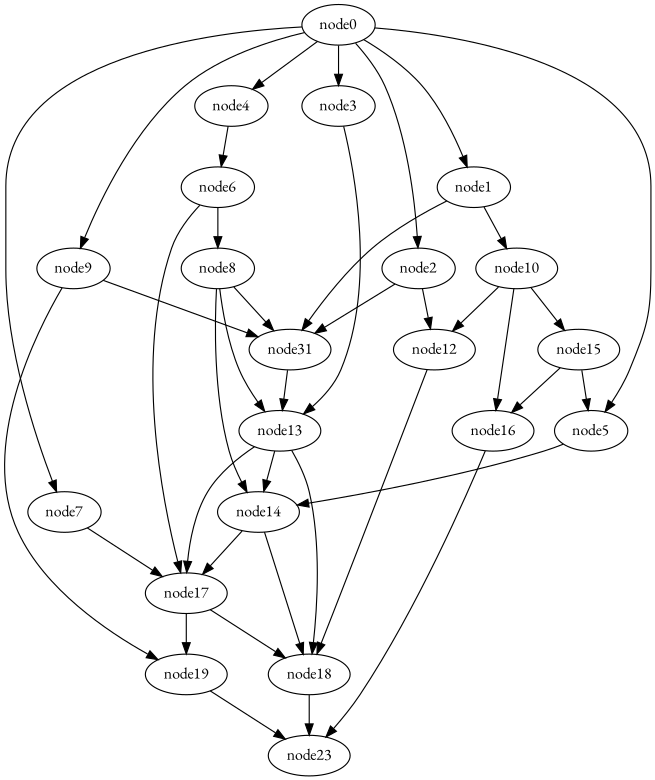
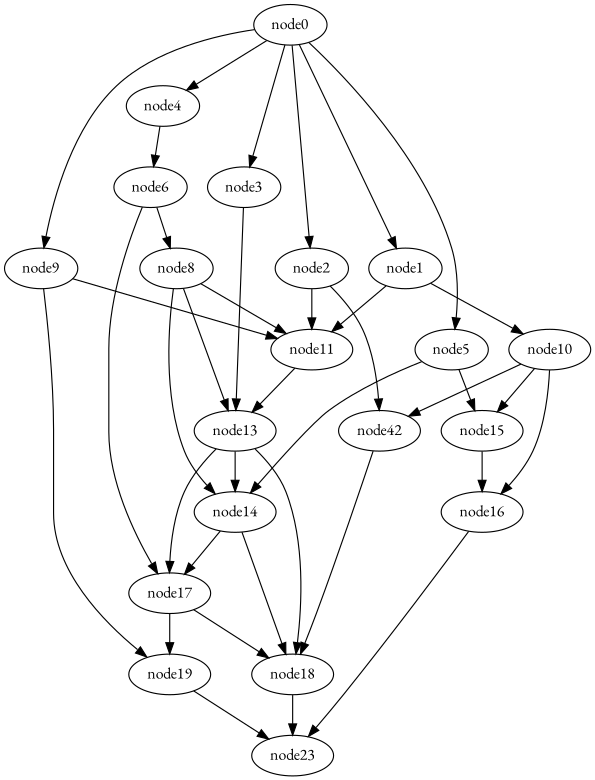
(290, 350) -> (312, 350)
(434, 350) -> (379, 431)
(584, 385) -> (464, 383)
(64, 512) -> none
